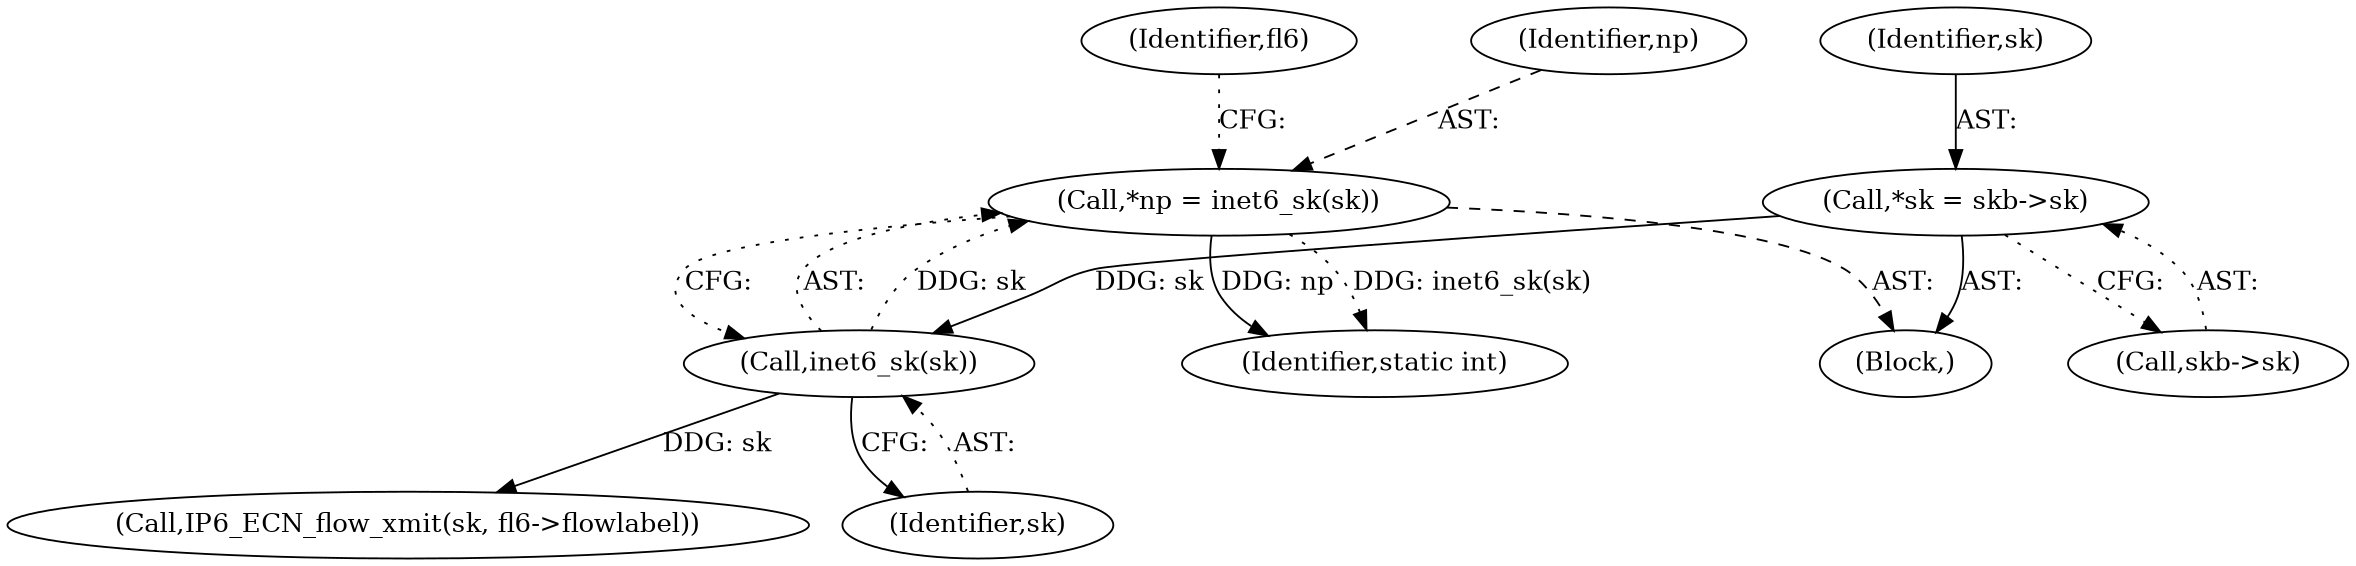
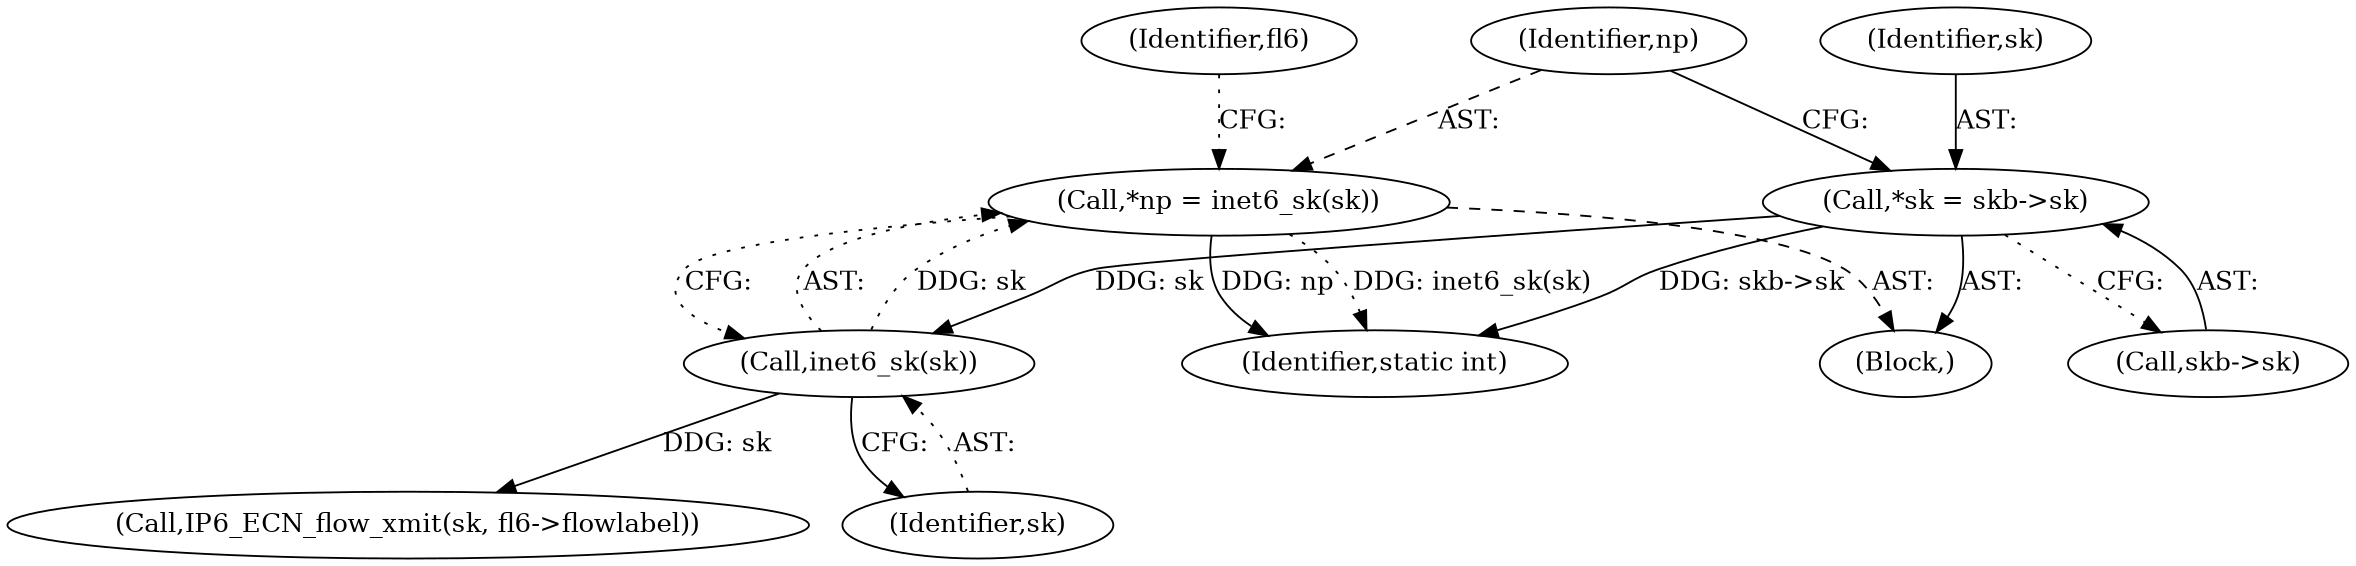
none -> (1772, 117)
(2179, 268) -> (2179, 268)
none -> (1657, 270)
